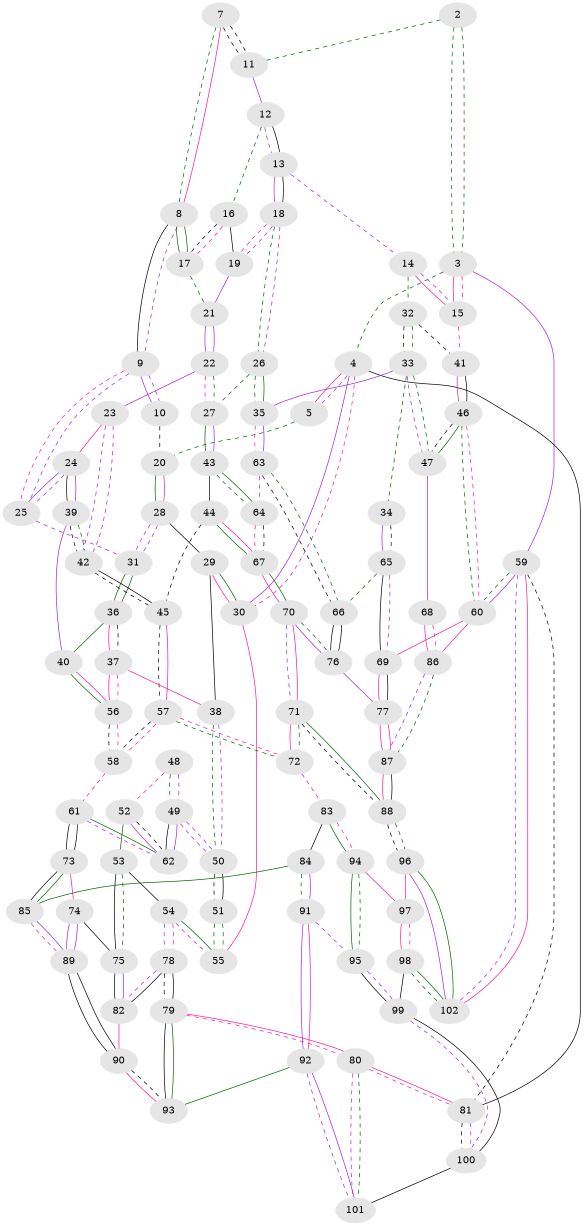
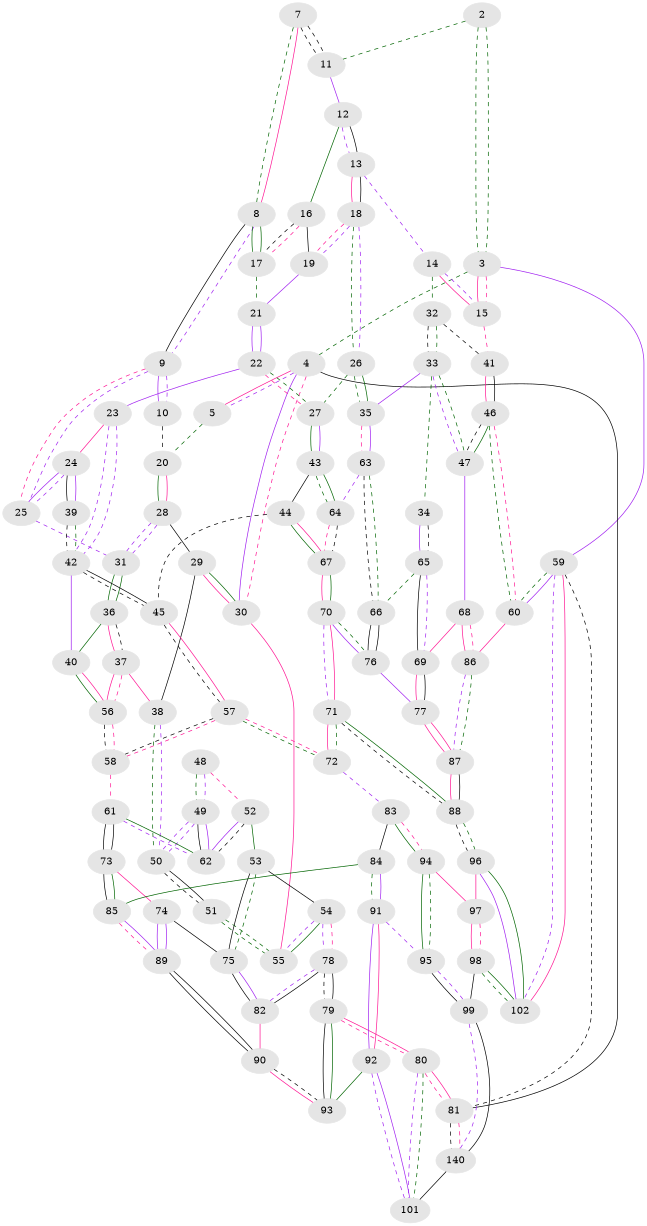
(247, 165) -> (325, 165)
(56, 587) -> (71, 613)
(430, 638) -> (443, 638)
(466, 1161) -> (456, 1161)
